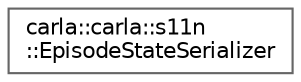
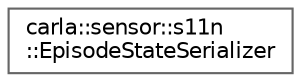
(151, 41) -> (151, 41)
